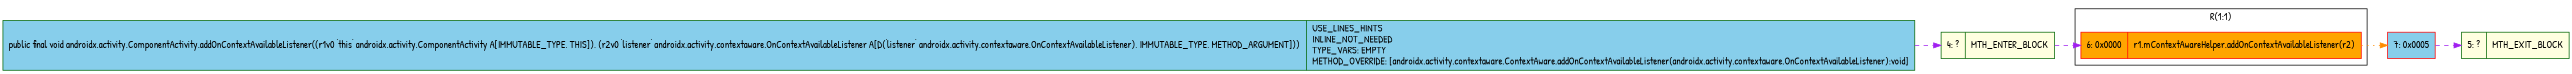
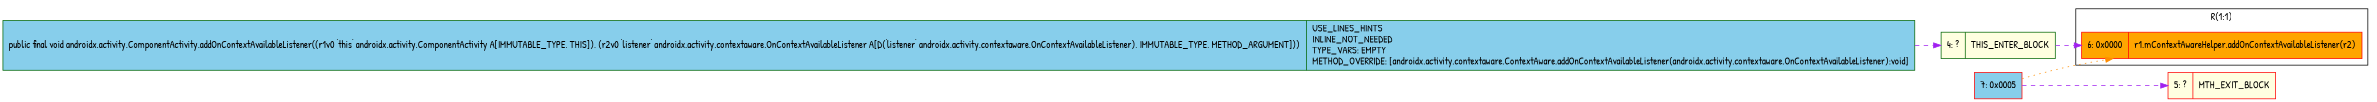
(2010, 45) -> (2010, 45)
(2372, 45) -> (2064, 68)
(2515, 45) -> (2222, 86)
